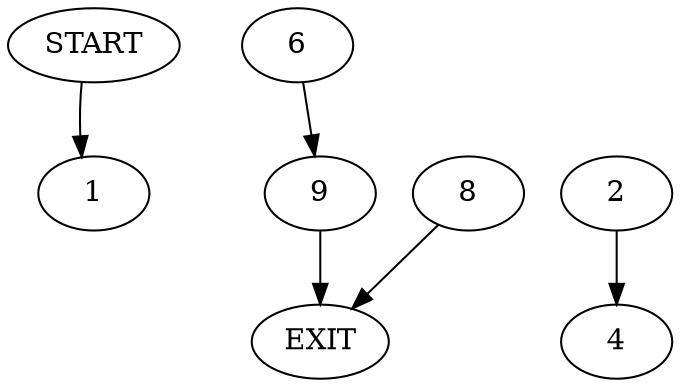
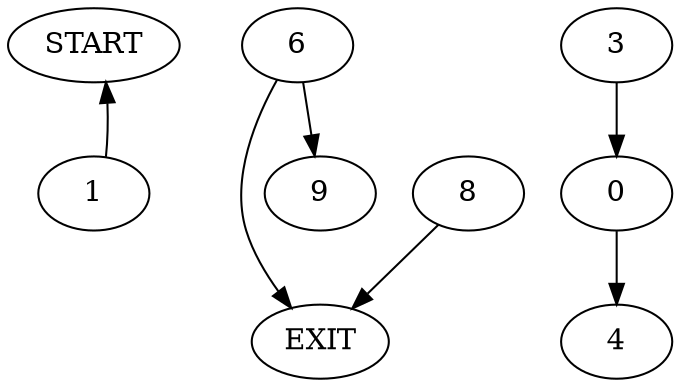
none -> (617, 45)
(80, 109) -> (108, 130)
(617, 193) -> (617, 193)
(320, 257) -> (242, 187)
